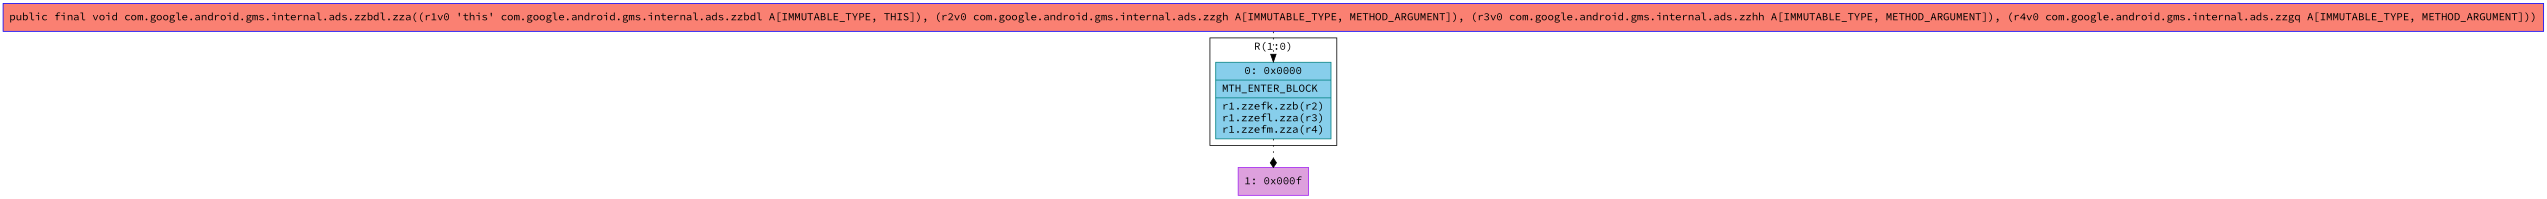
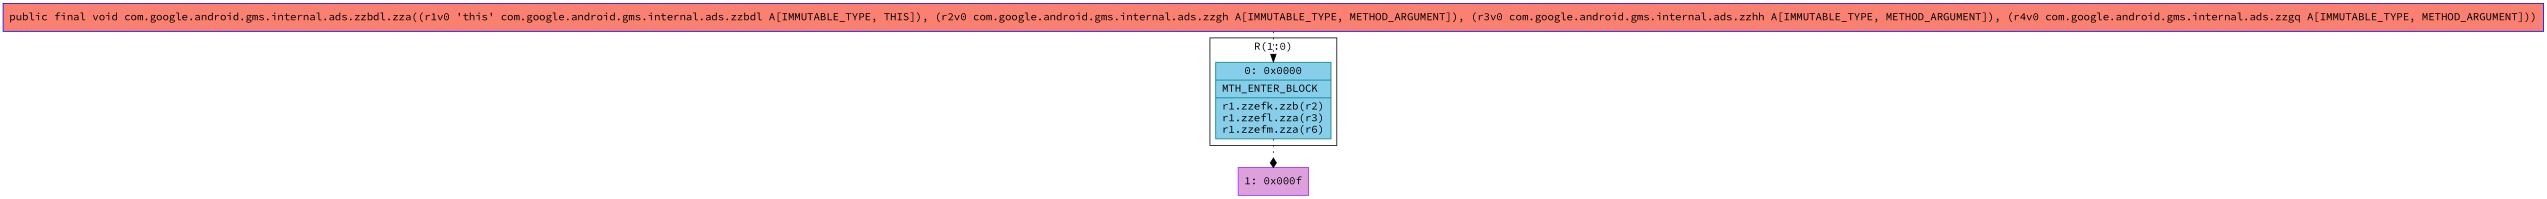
(1273, 130) -> (1273, 130)
